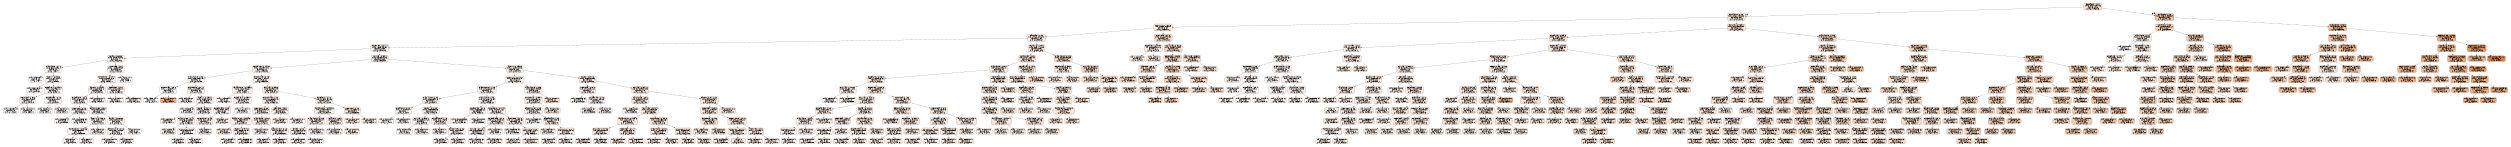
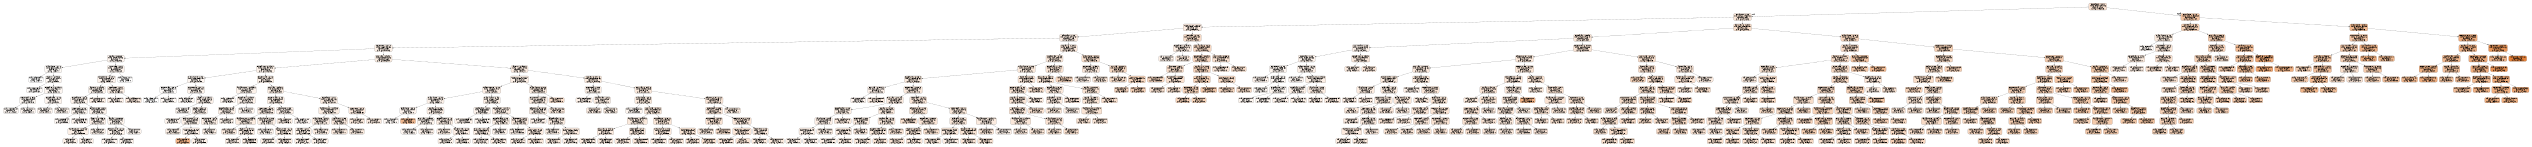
(168, 100) -> (168, 100)
(403, 121) -> (408, 121)
(178, 141) -> (183, 141)
none -> (794, 141)
